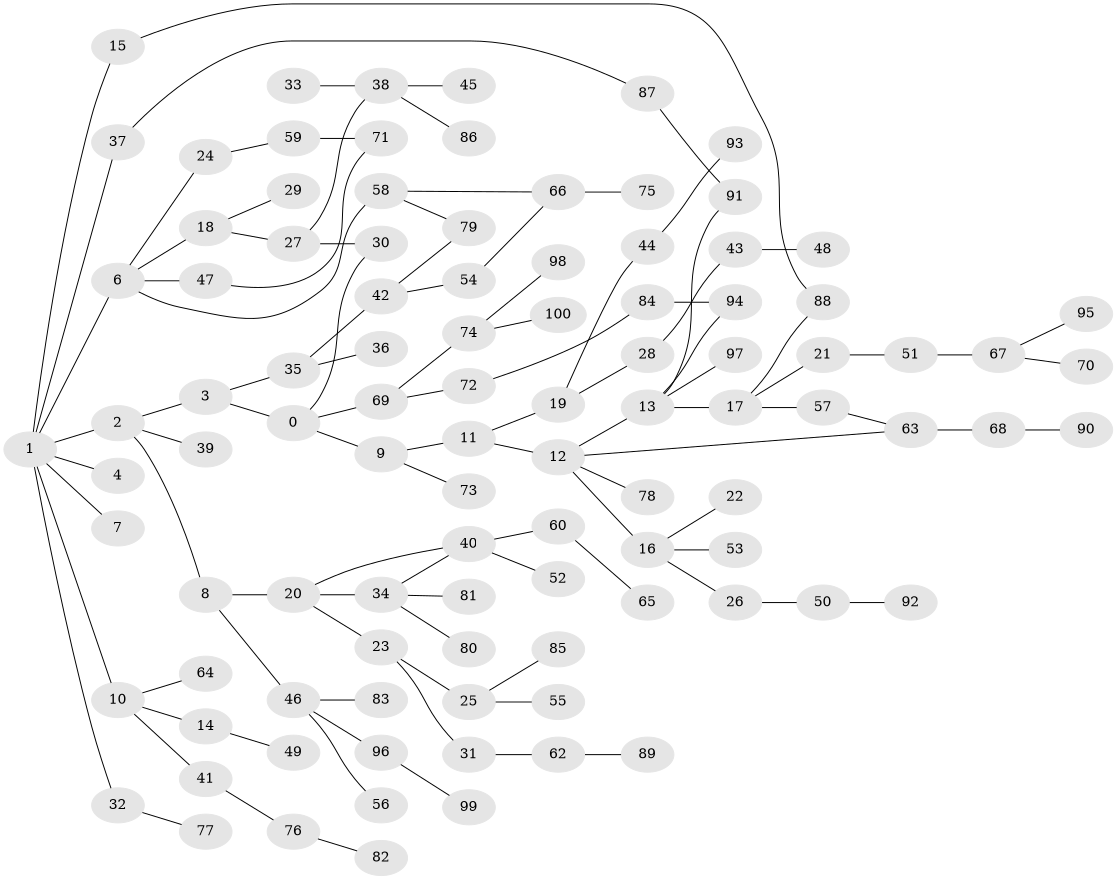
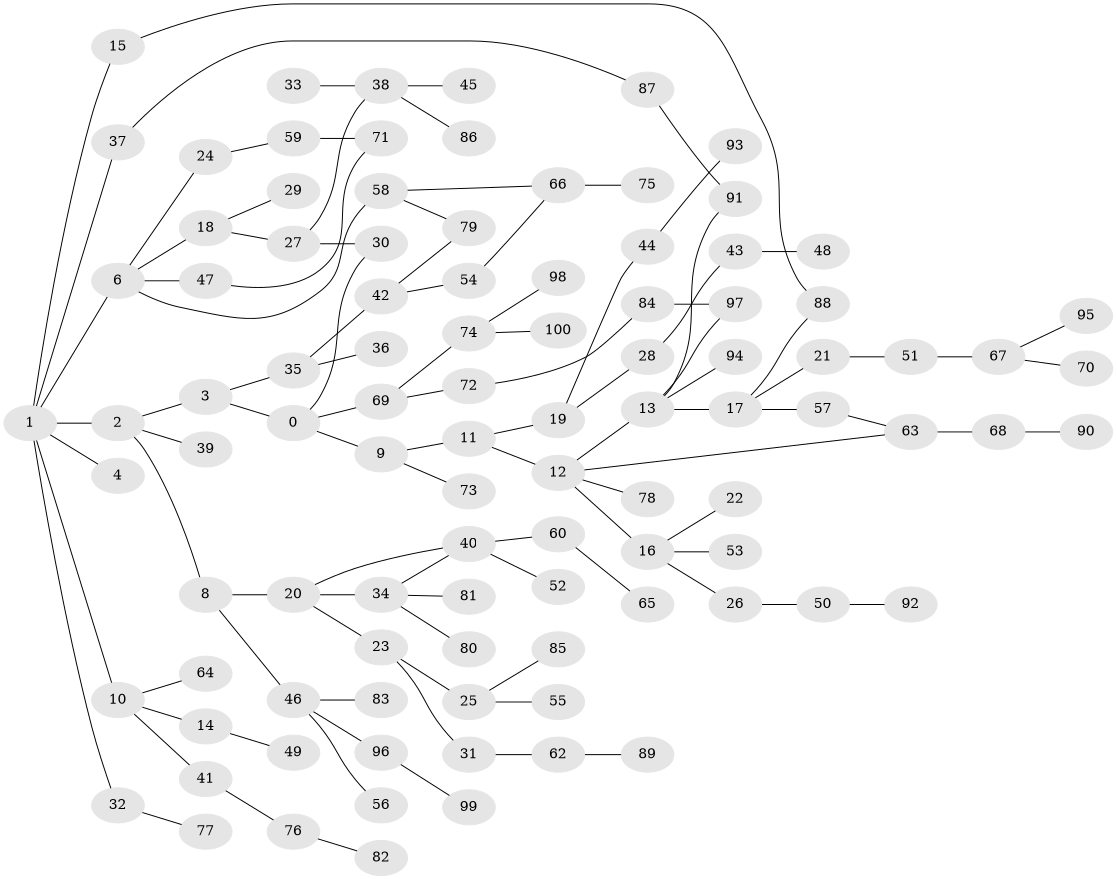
(685, 302) -> (685, 304)
(118, 528) -> none
